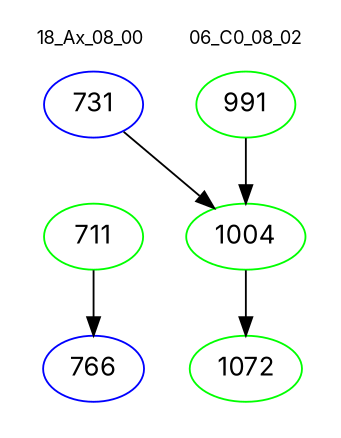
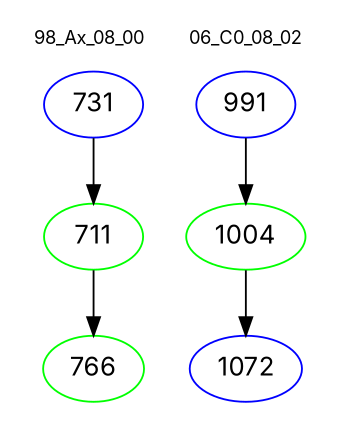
(90, 39) -> (90, 39)
(246, 105) -> (246, 105)
(146, 151) -> (94, 162)
(94, 369) -> (94, 369)
(246, 369) -> (246, 369)
